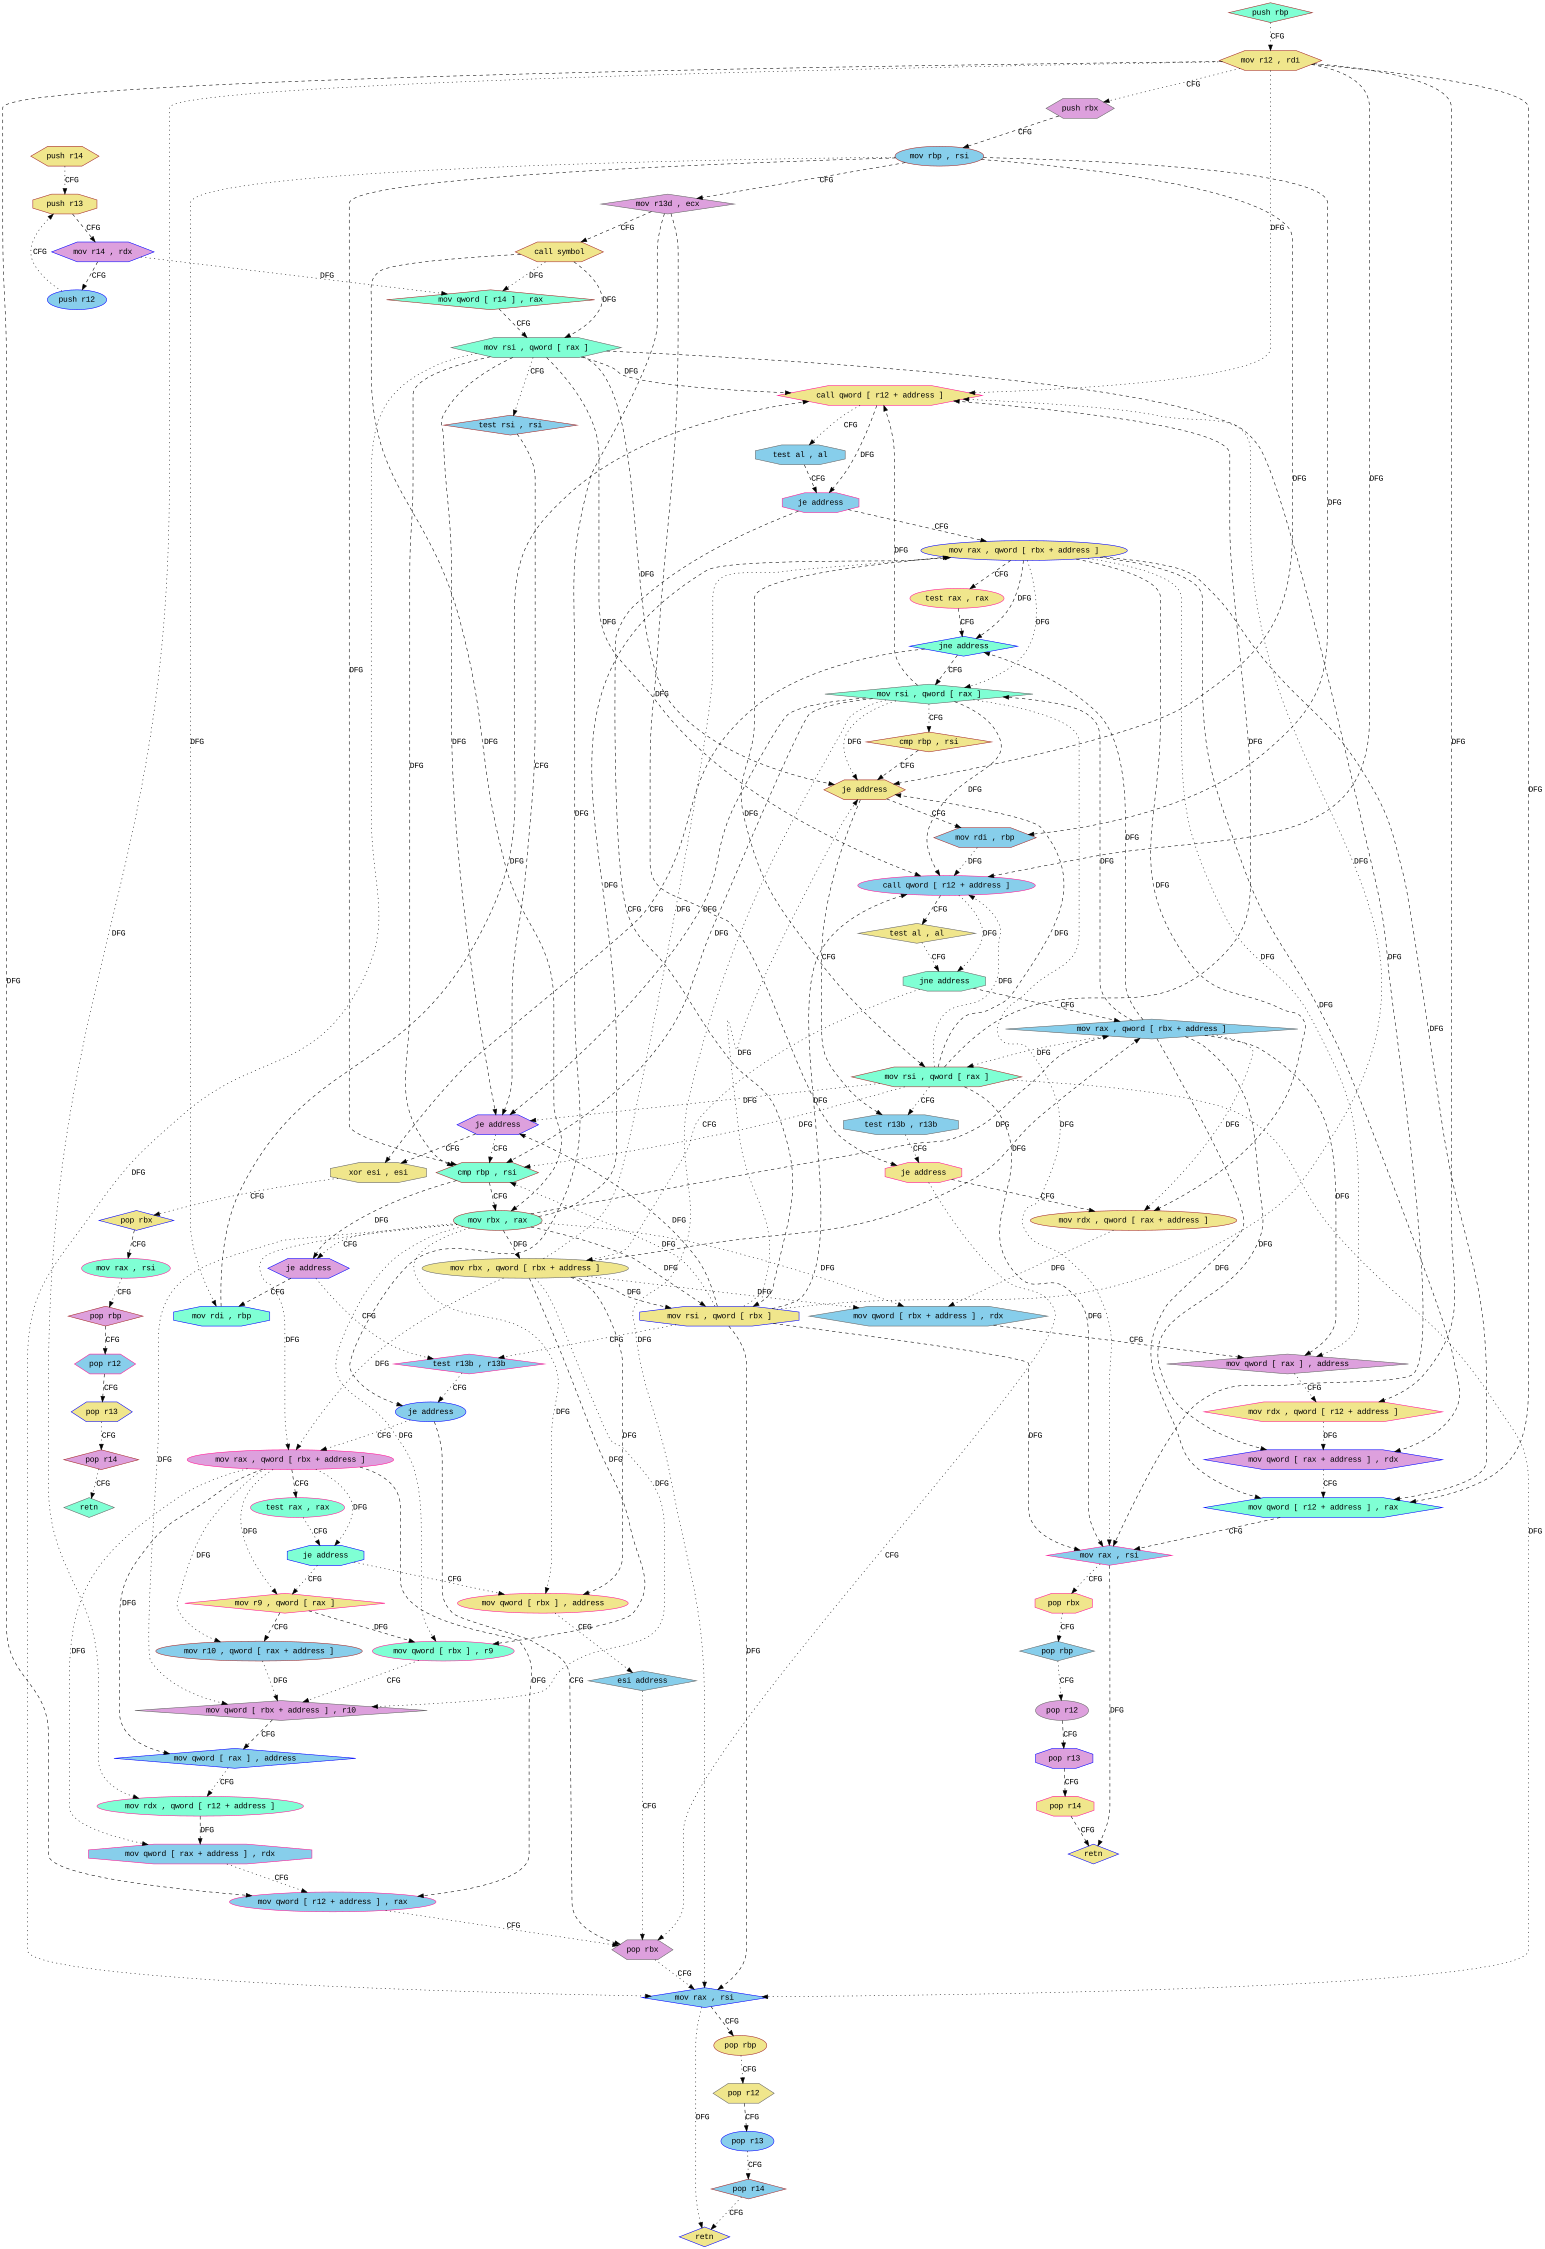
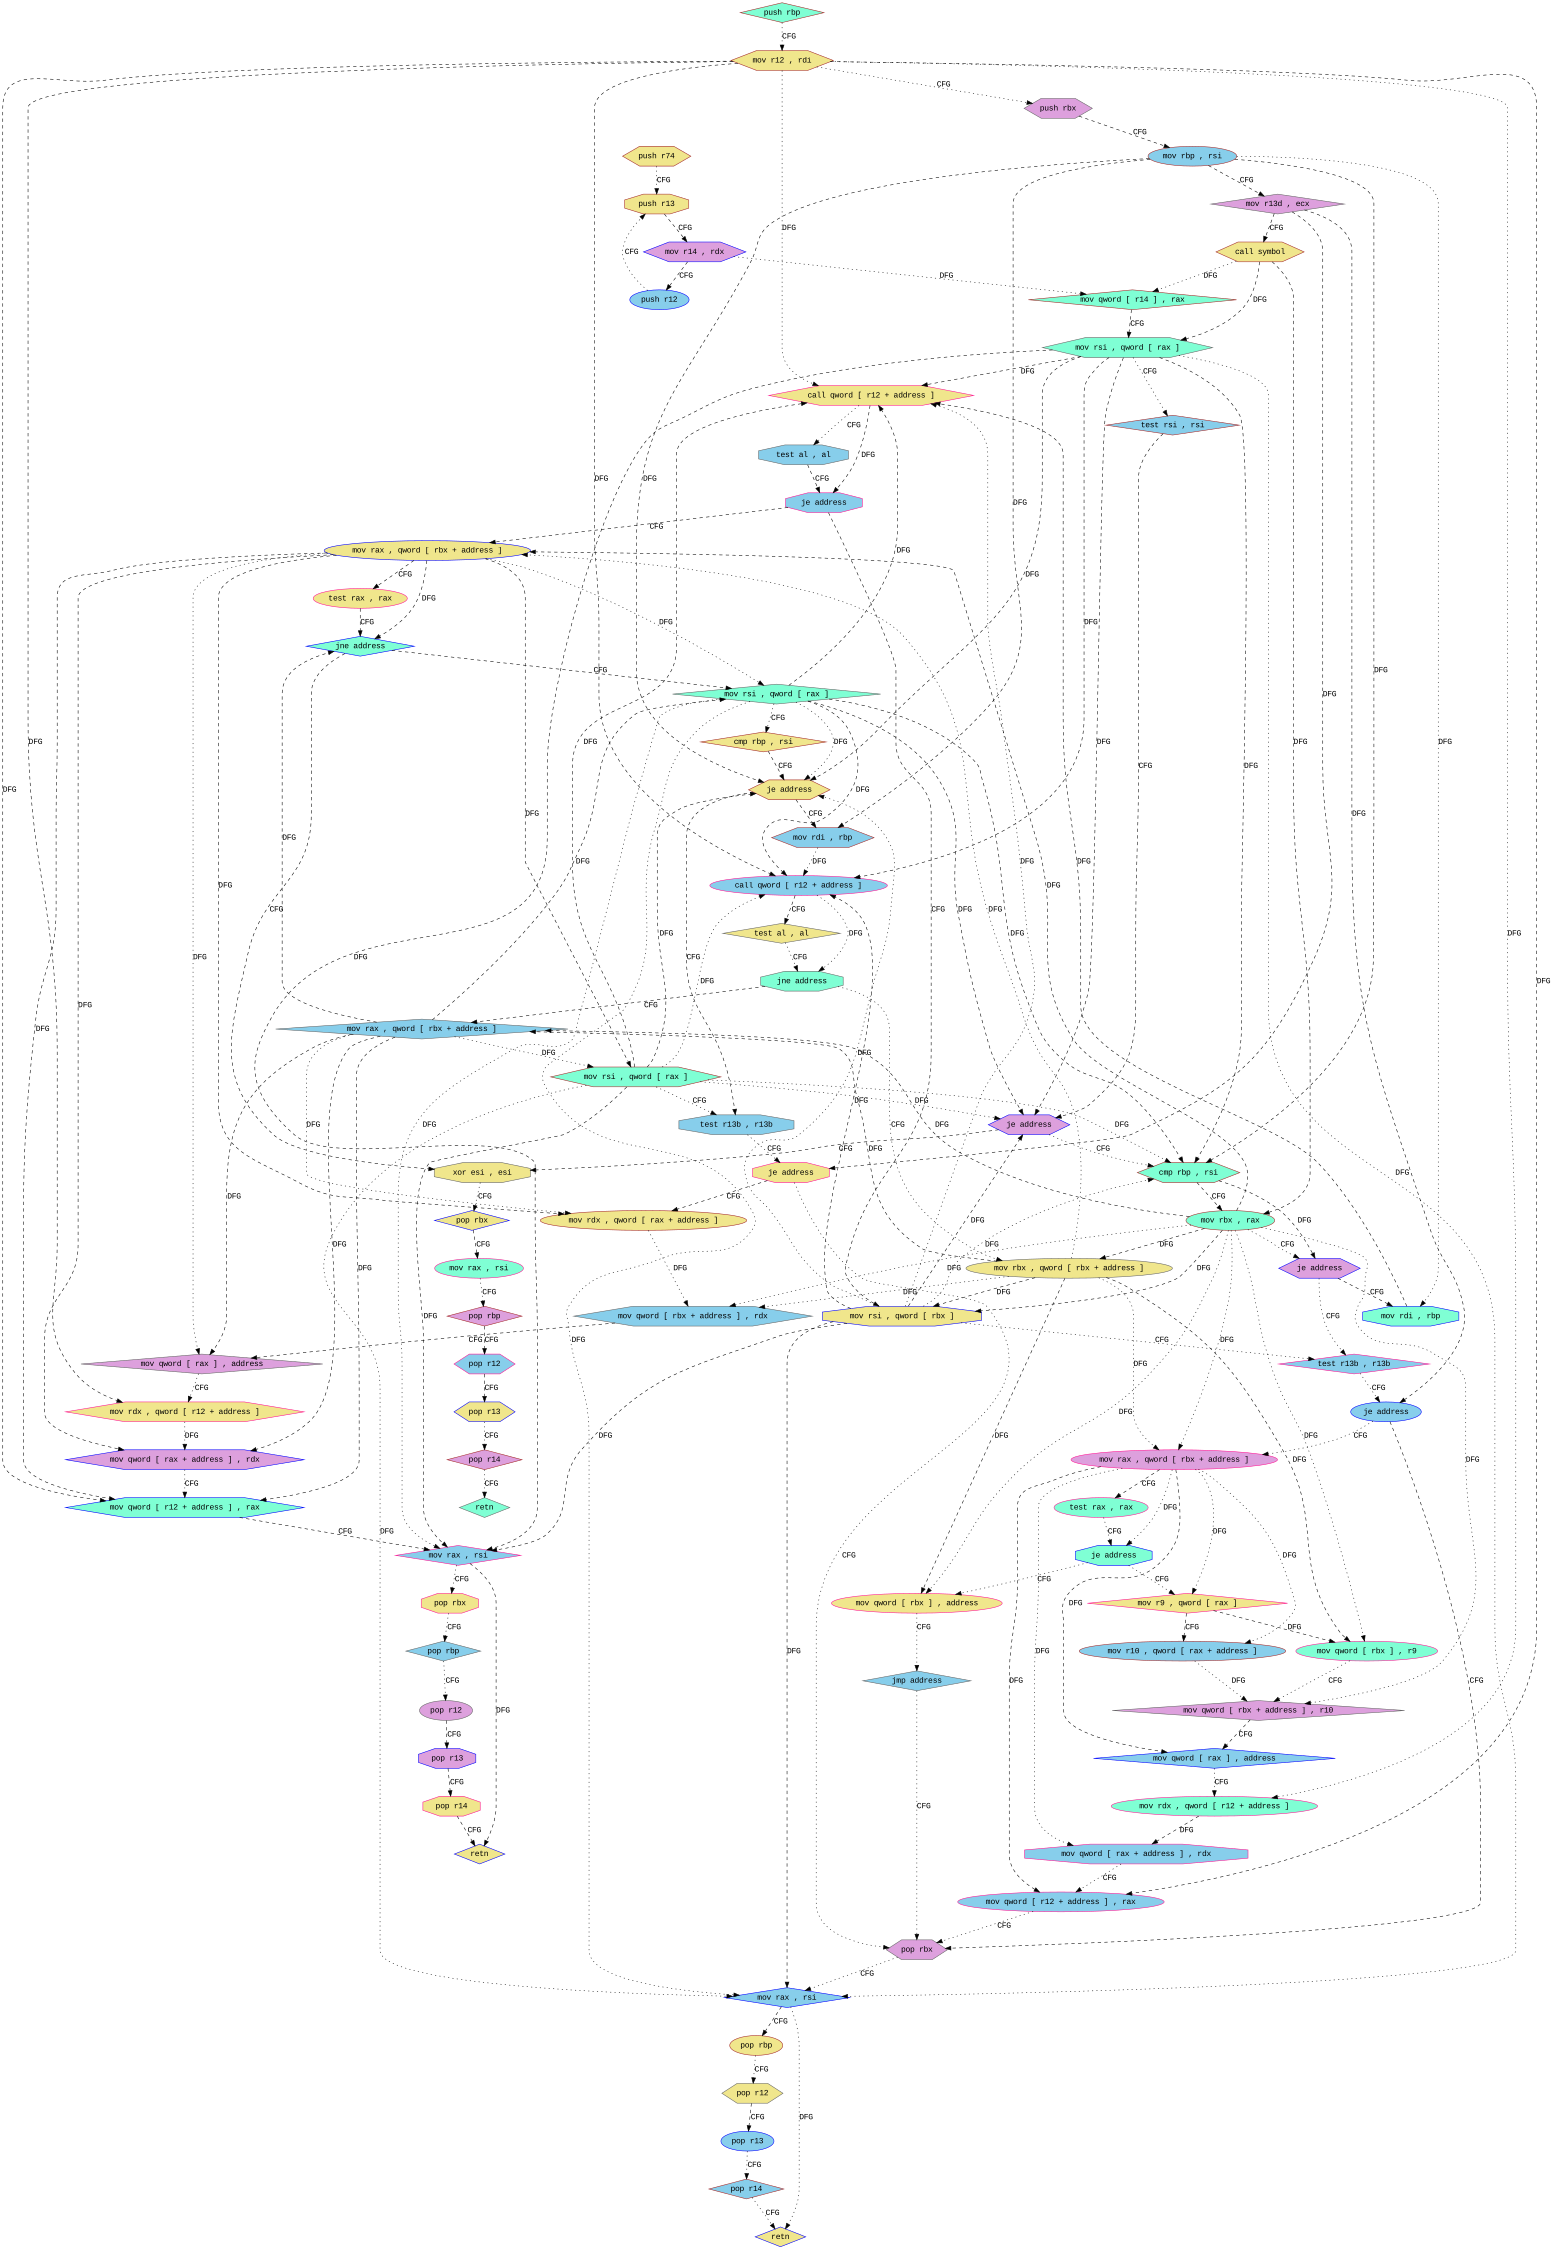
(65, 156) -> (657, 156)
(664, 1586) -> none
(642, 1681) -> (917, 1681)
